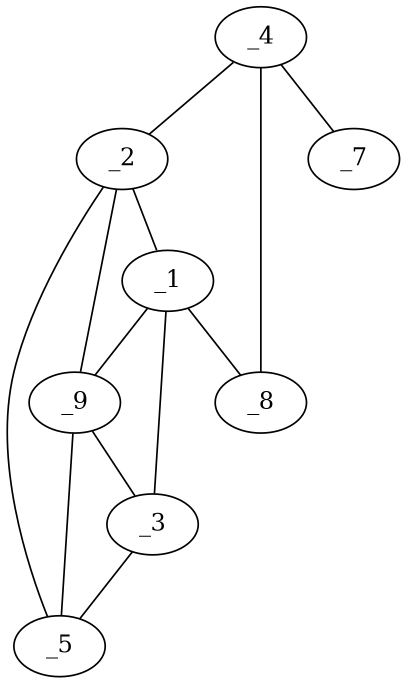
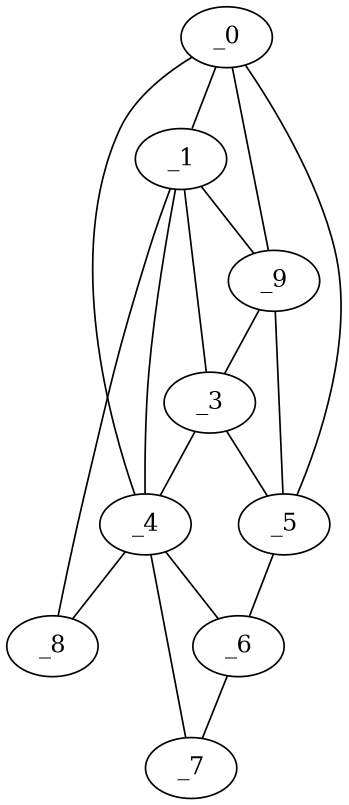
(122, 159) -> (227, 37)
none -> (152, 341)
none -> (178, 464)
none -> (239, 646)
